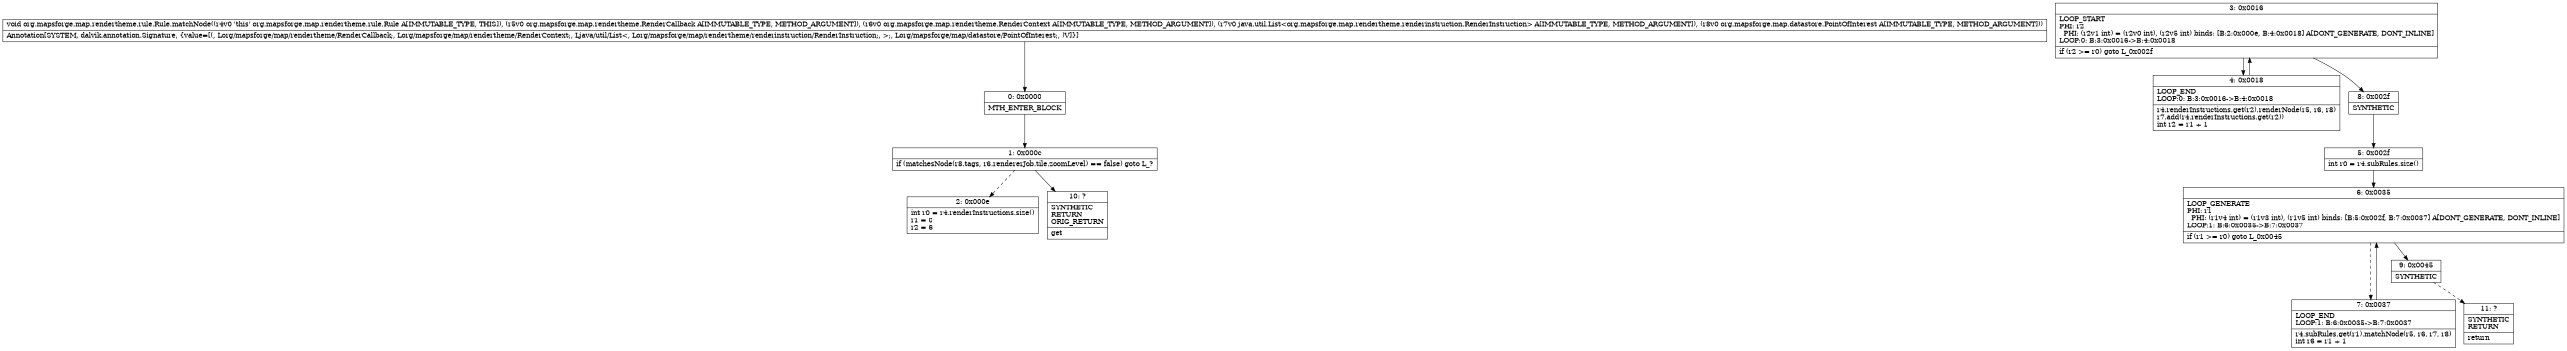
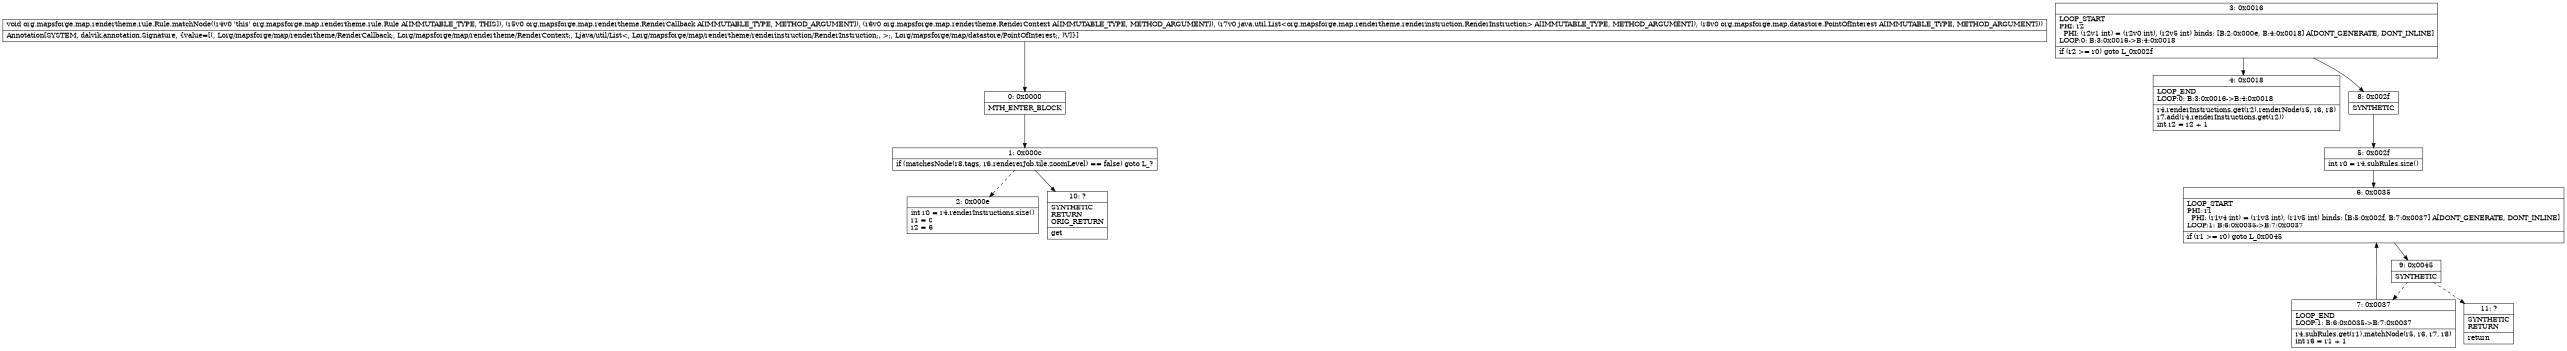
(2250, 69) -> none
(2182, 125) -> (2182, 125)
(2219, 204) -> (2210, 204)
(2370, 269) -> (2402, 289)
